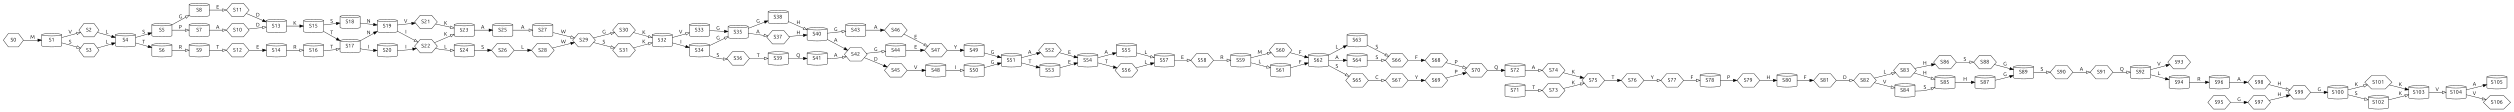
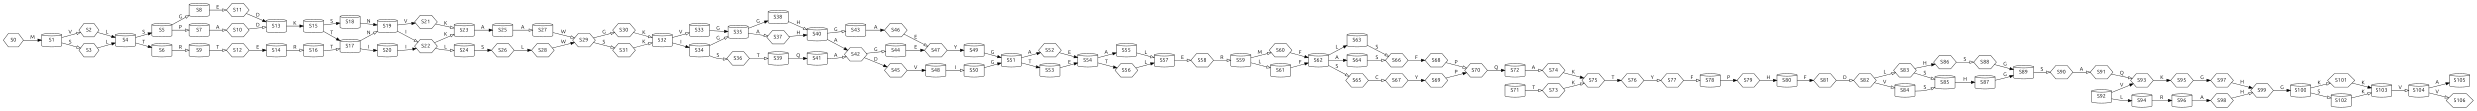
(367, 37) -> (367, 37)
(2120, 72) -> (2120, 76)
(1925, 73) -> (1925, 73)
none -> (2160, 80)
